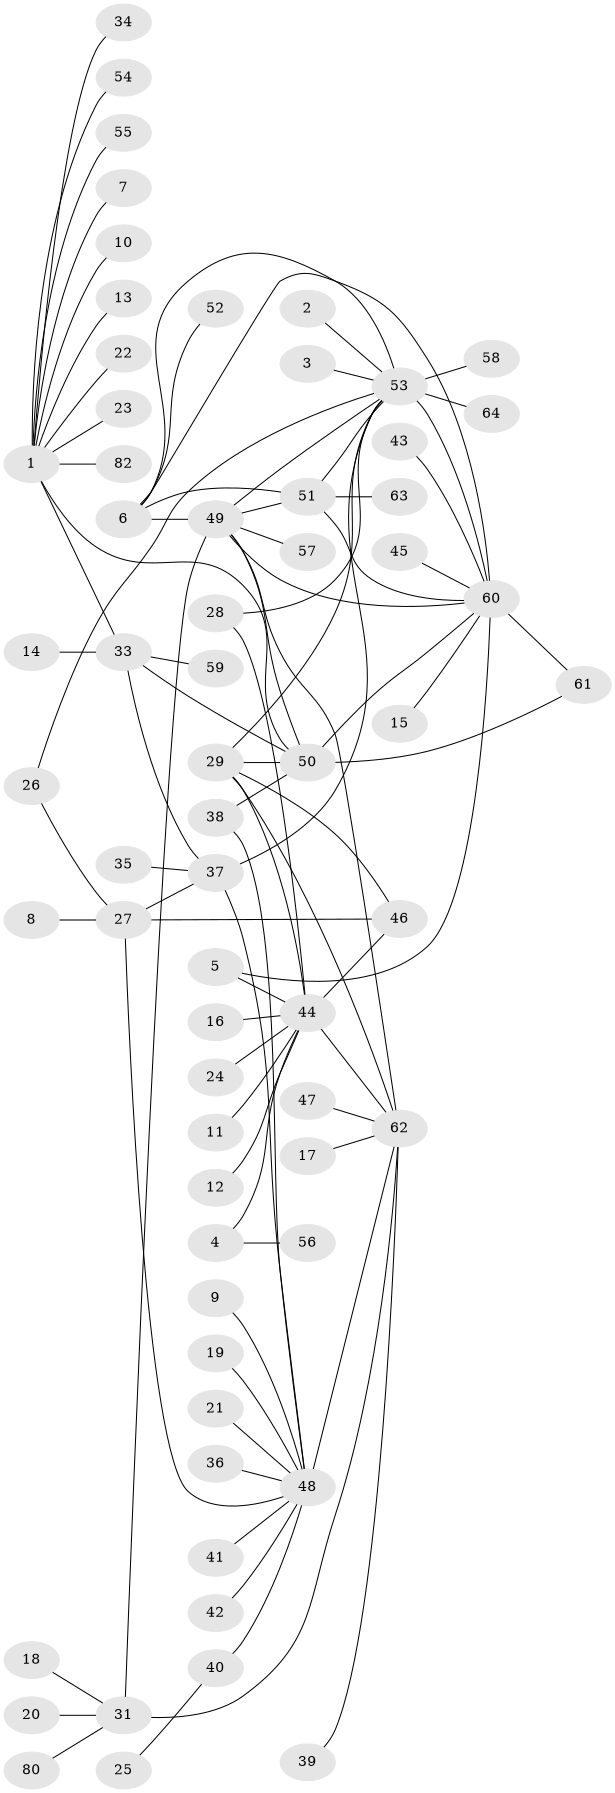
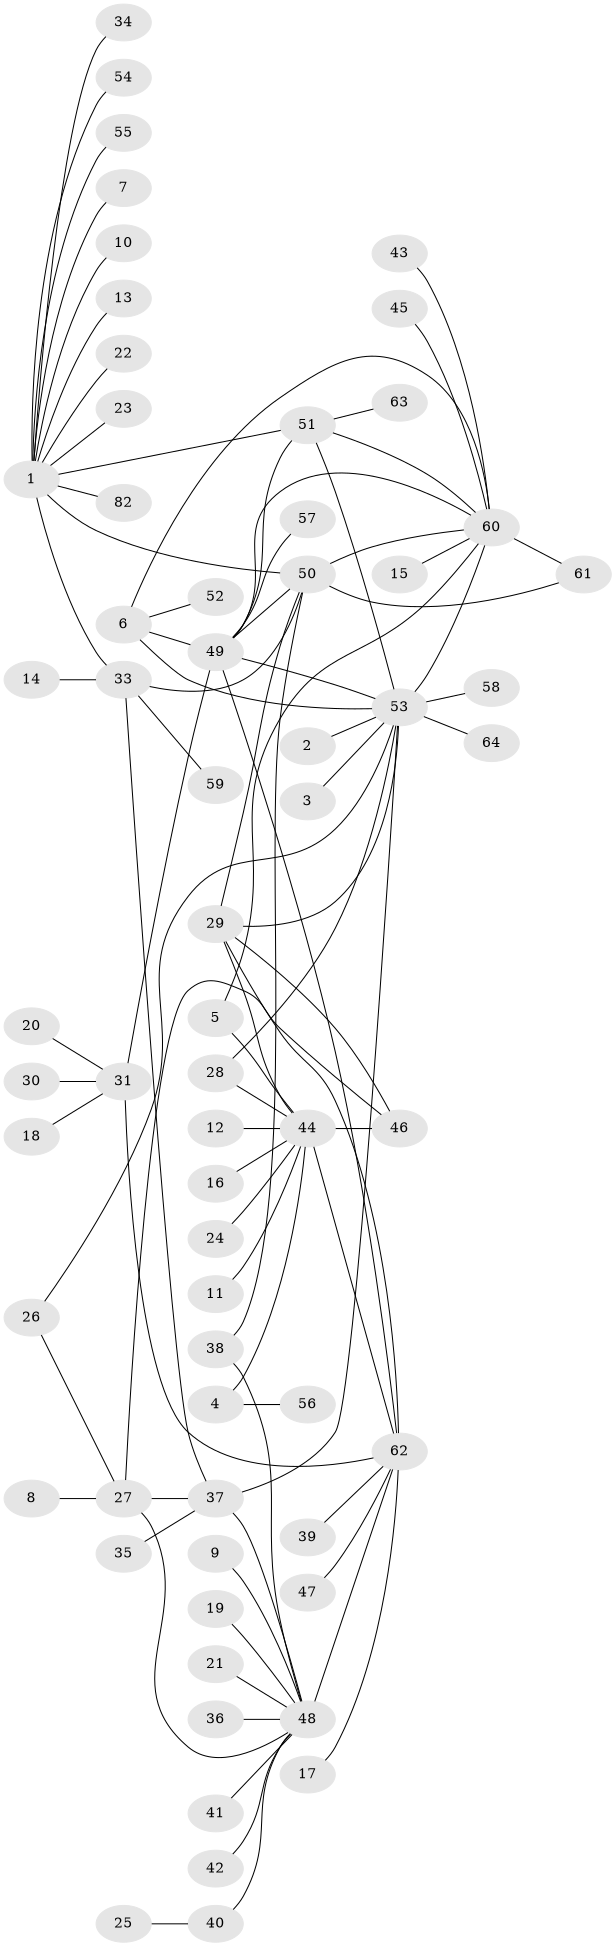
(212, 489) -> (170, 452)
(32, 1770) -> (32, 1082)
